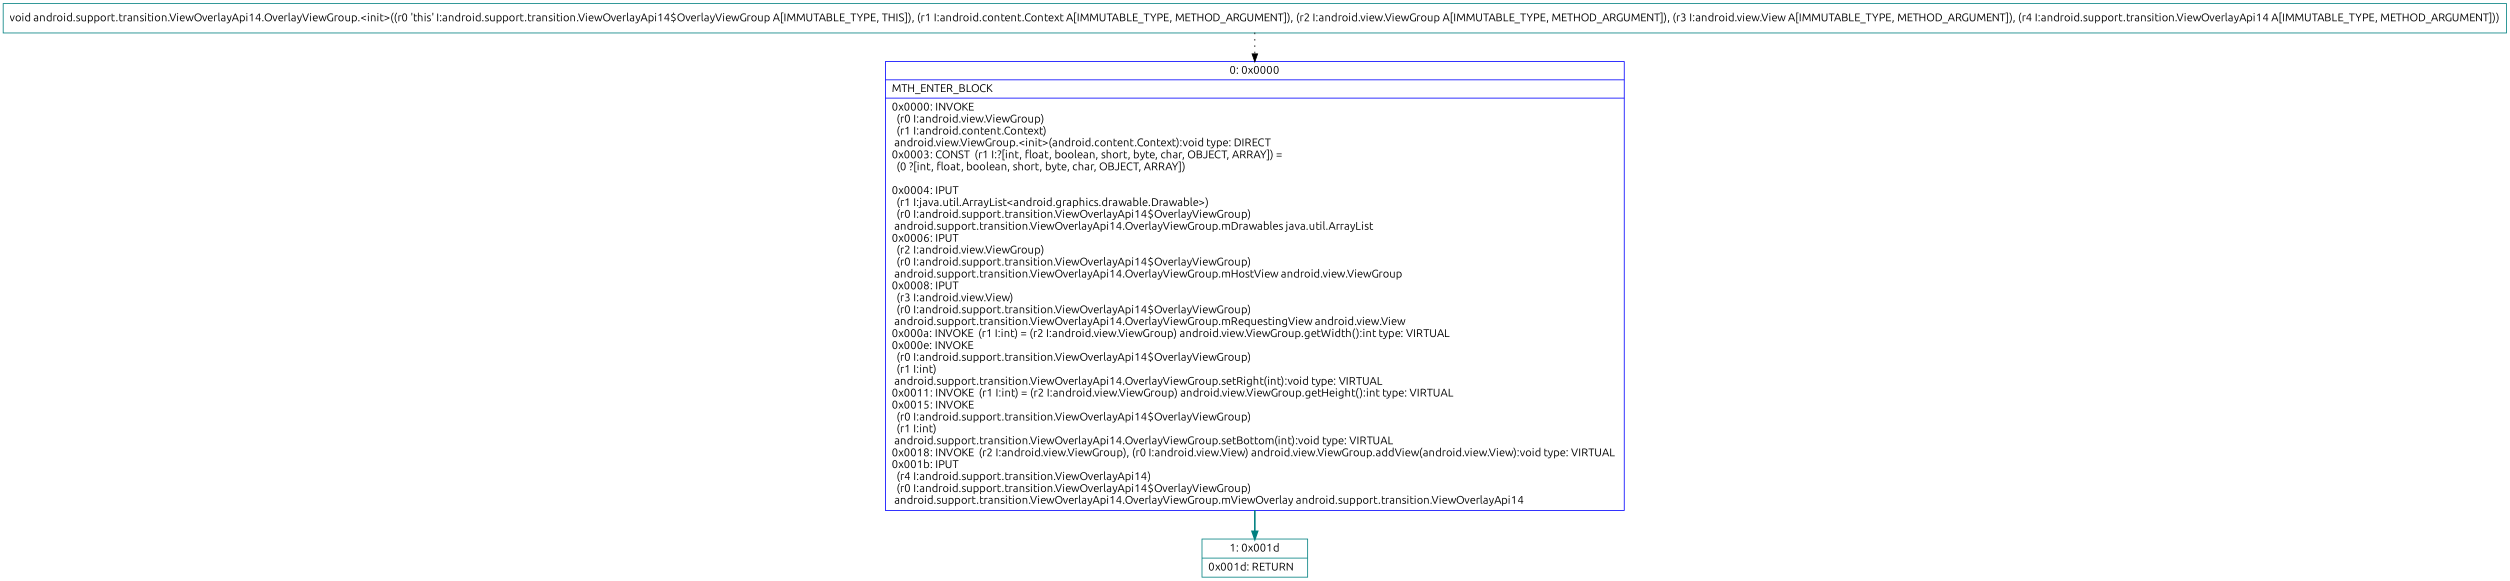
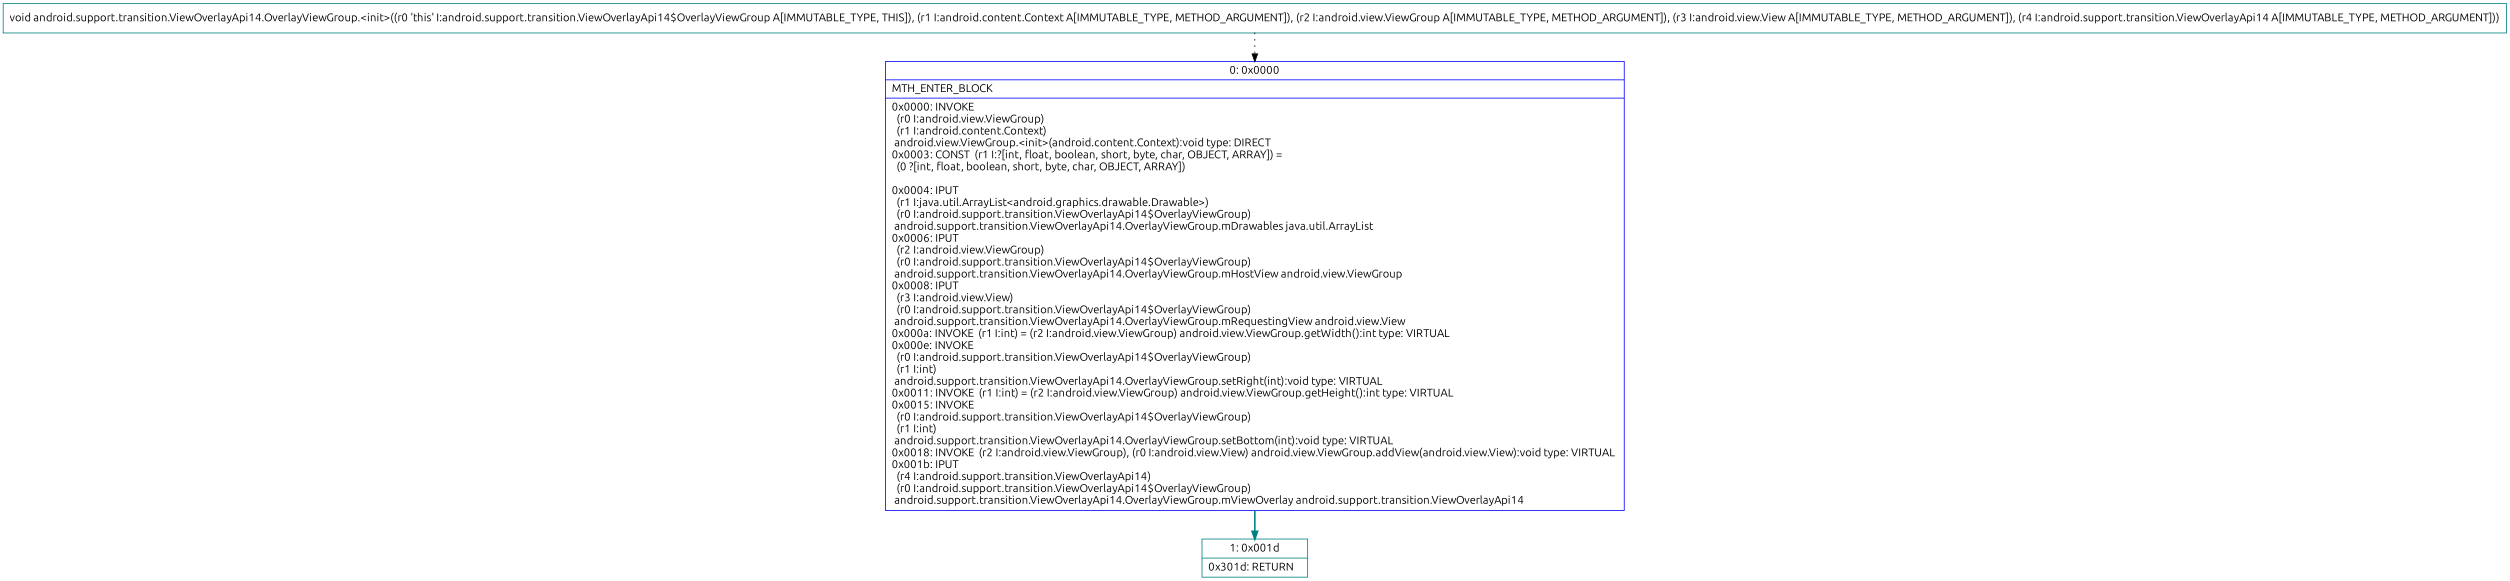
(1255, 567) -> (1255, 567)
